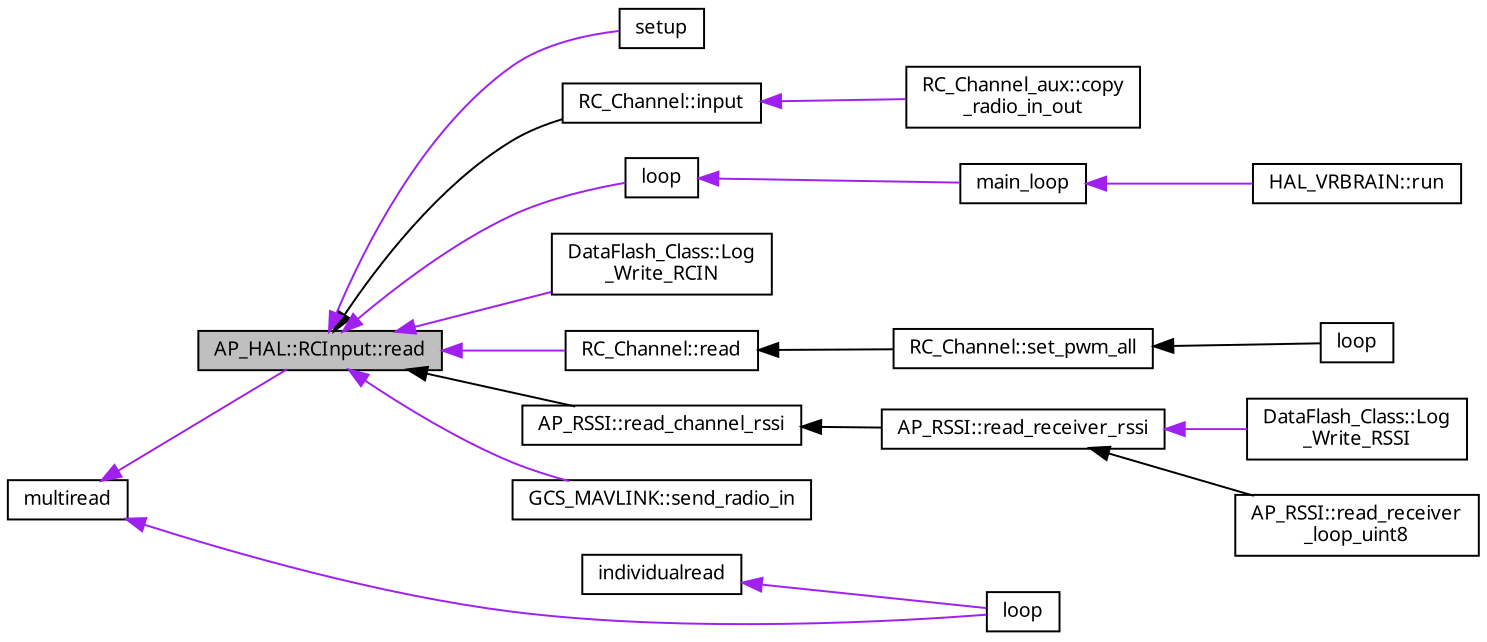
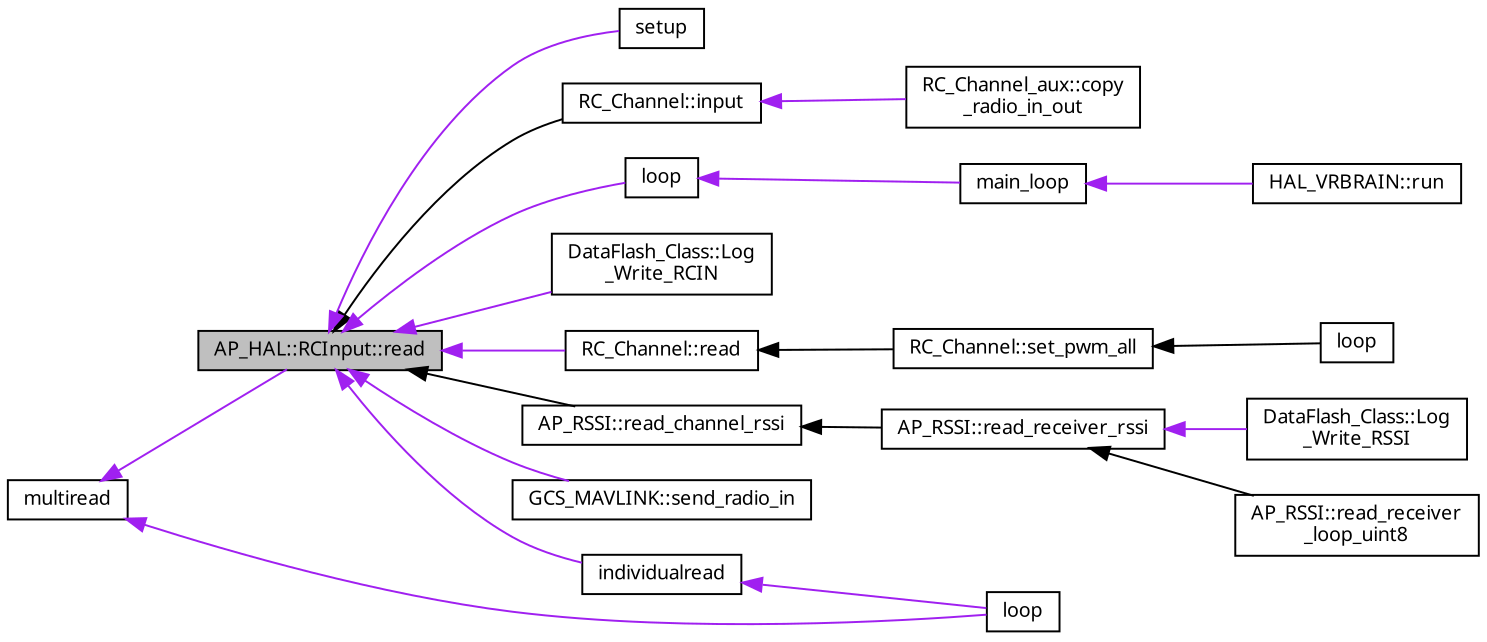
none -> (451, 494)
